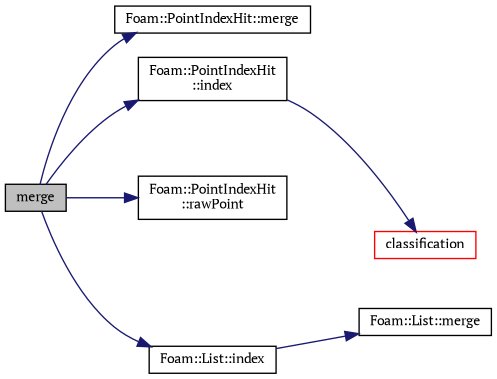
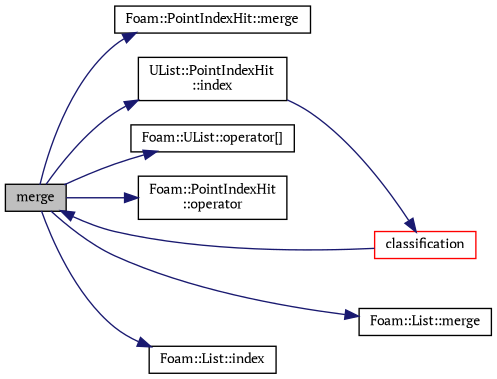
(213, 79) -> (213, 79)
none -> (213, 138)
(213, 198) -> (213, 198)
none -> (222, 247)
(311, 342) -> (190, 283)
